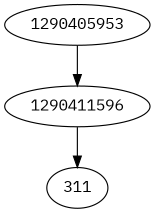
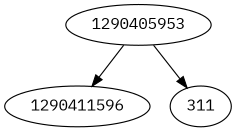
(77, 142) -> (167, 62)
